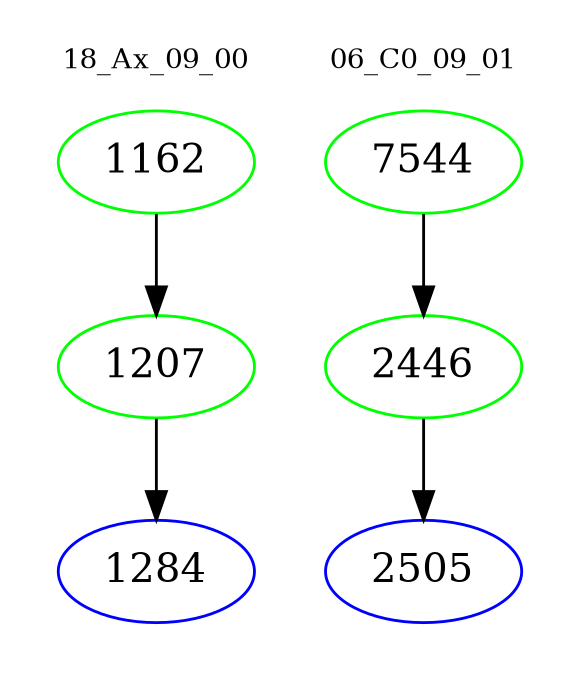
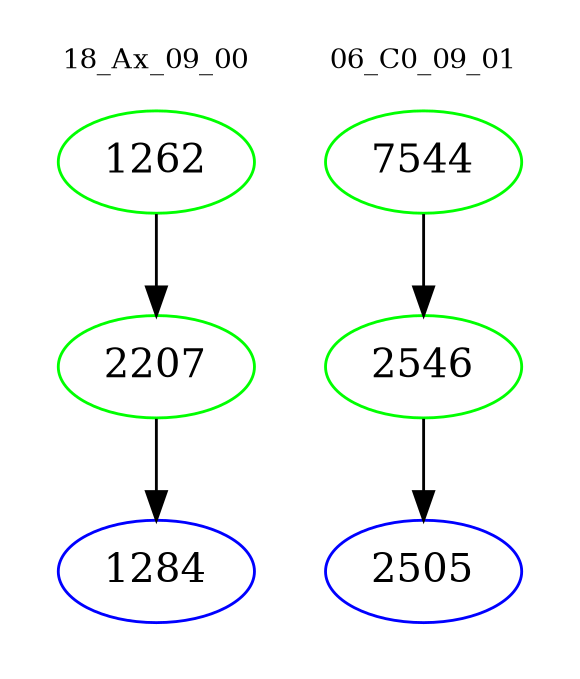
(156, 162) -> (156, 162)
(156, 367) -> (156, 367)
(424, 367) -> (424, 367)
